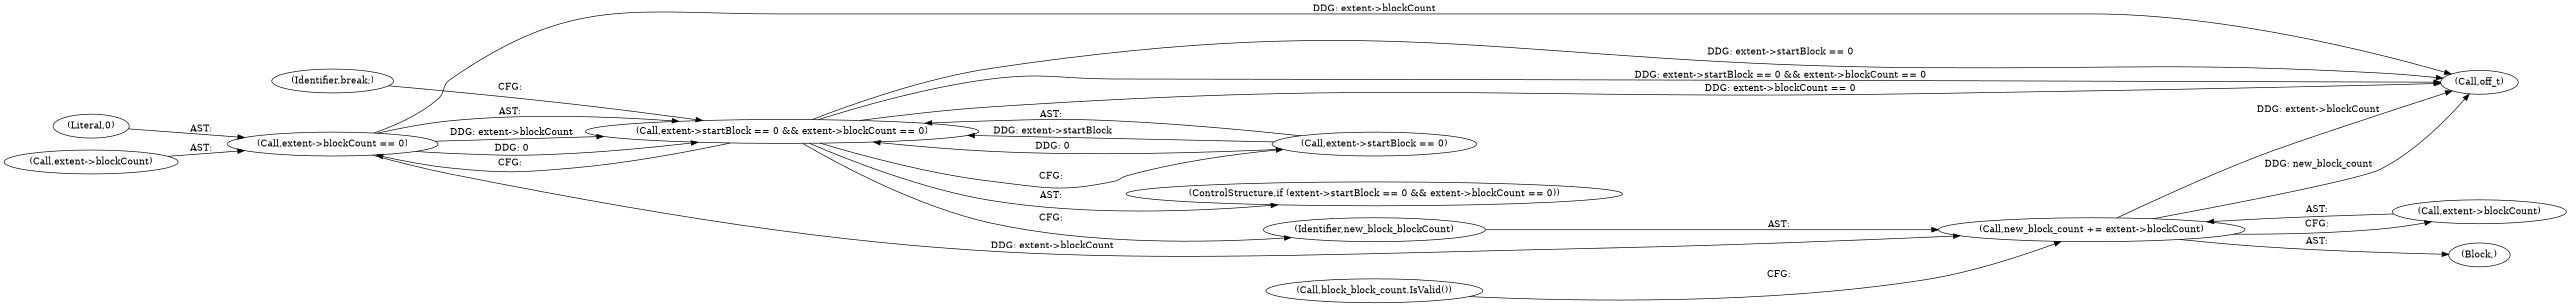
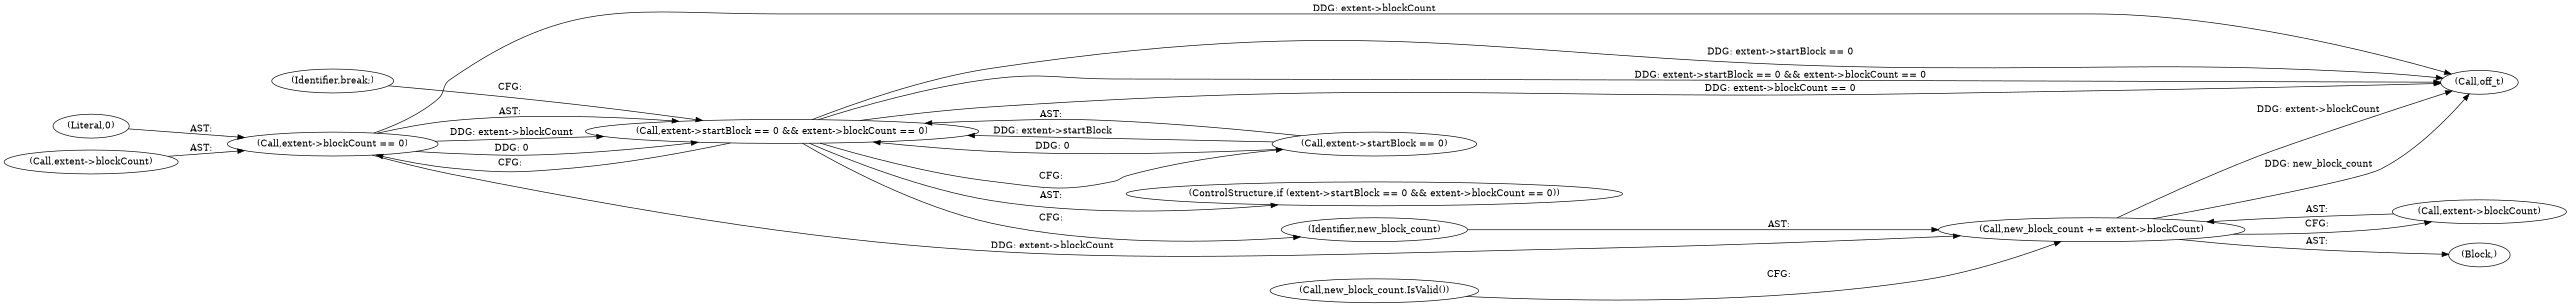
(1374, 230) -> (1374, 230)
(1374, 291) -> (1374, 291)
